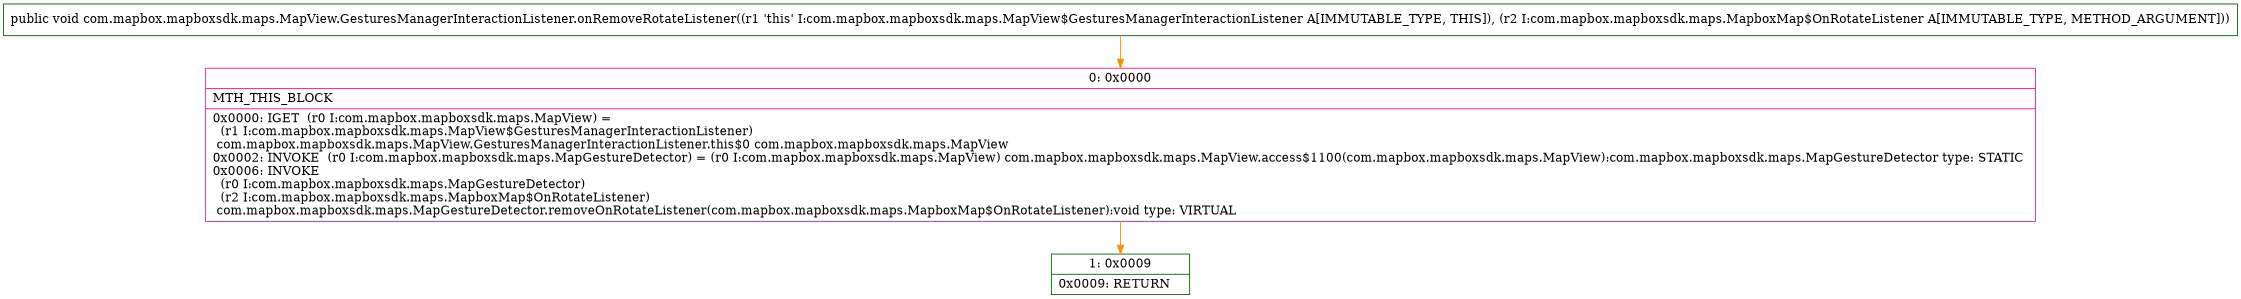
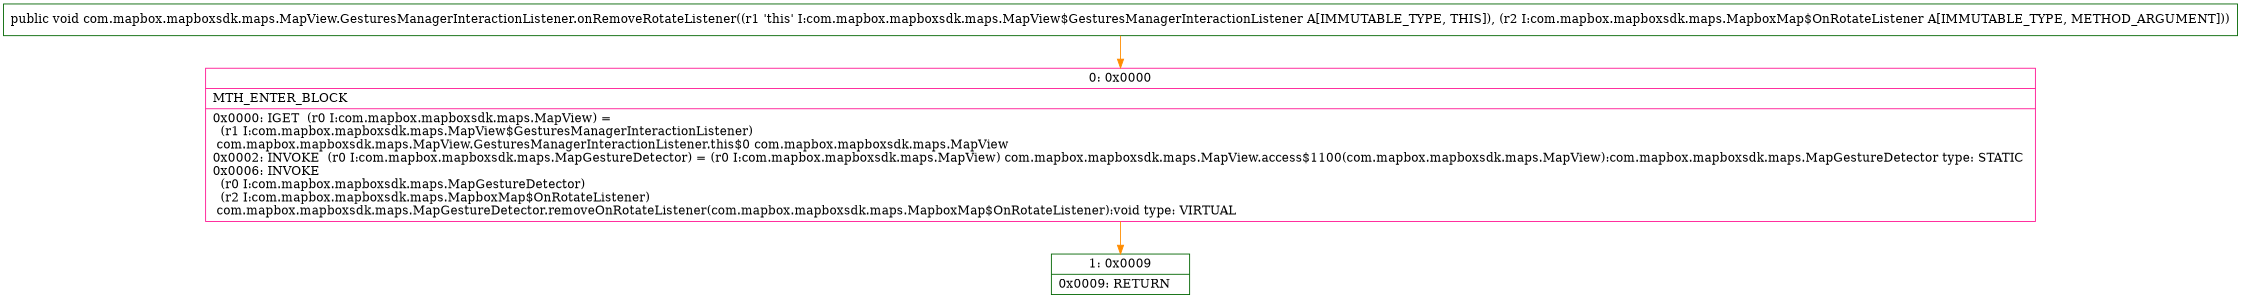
(273, 98) -> (280, 98)
